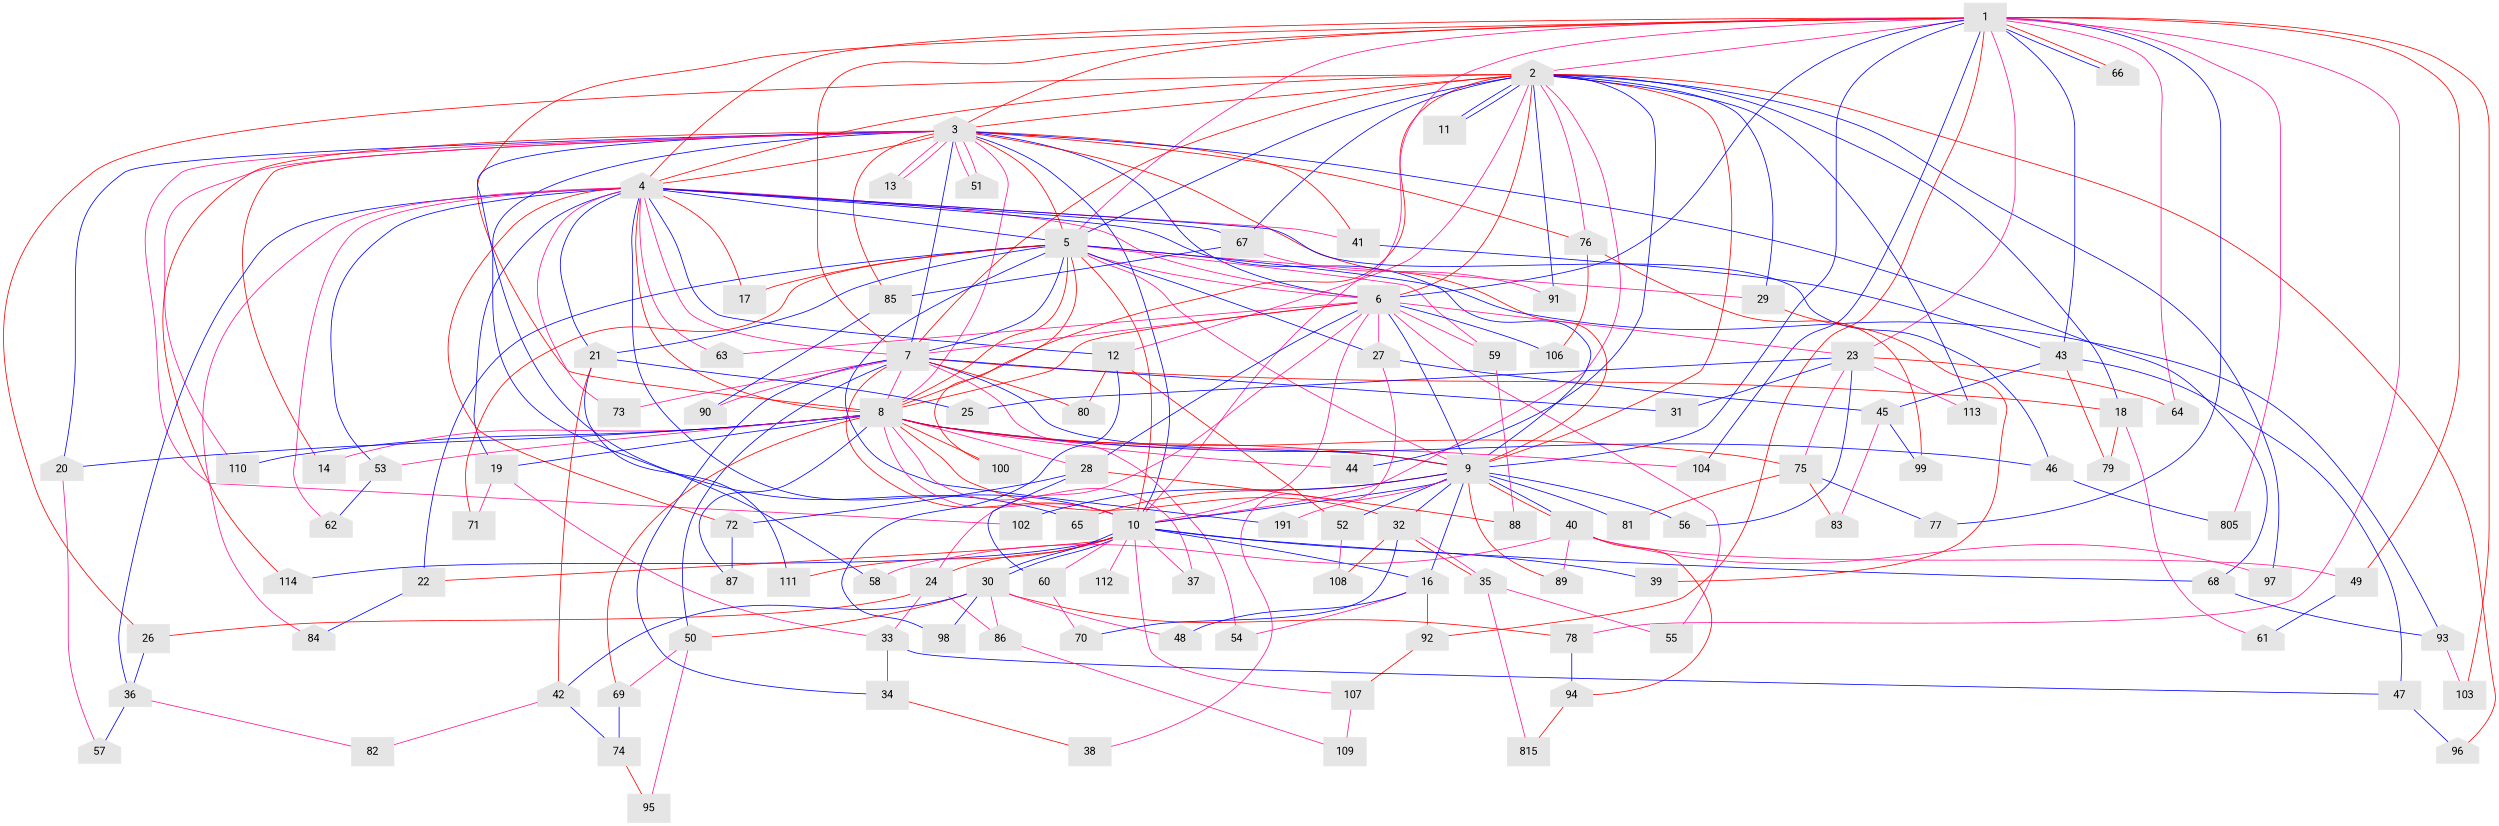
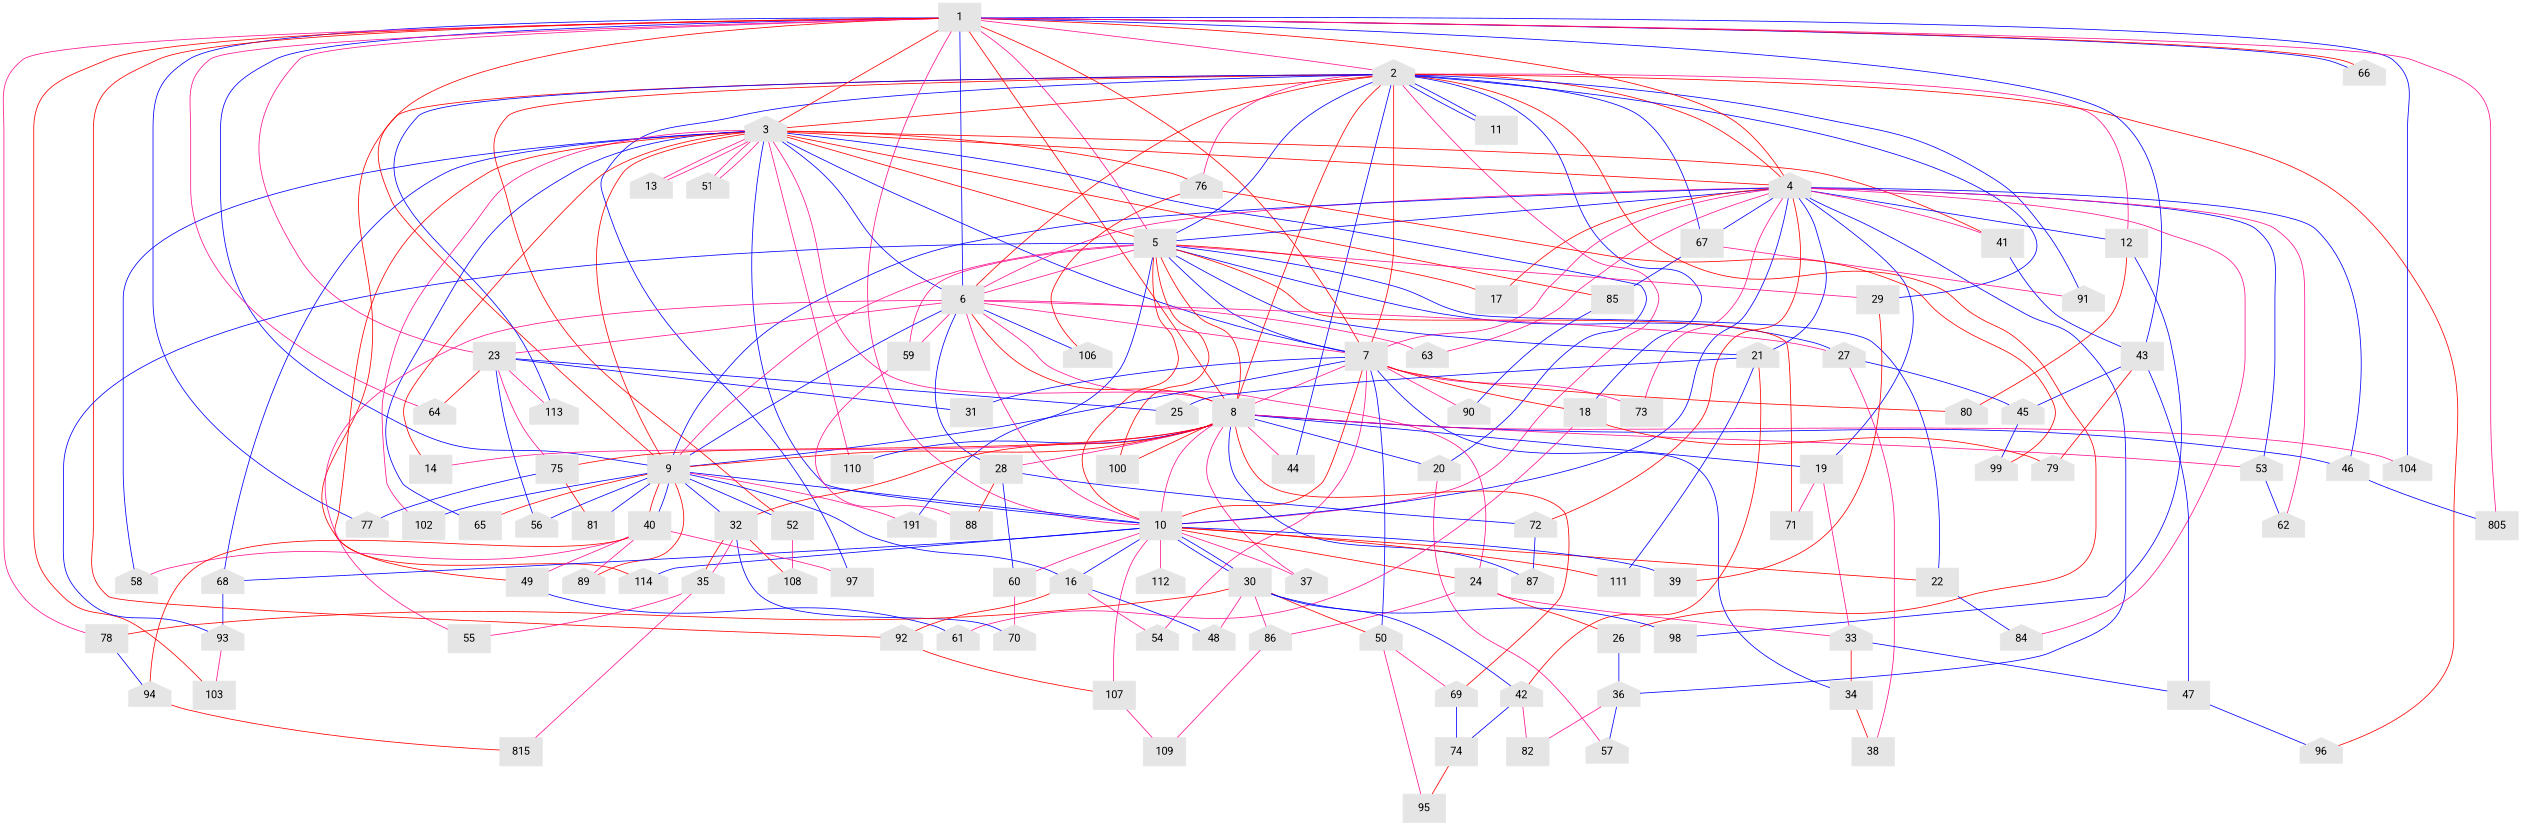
(678, 360) -> none
(1223, 437) -> (684, 94)
(1837, 526) -> none
